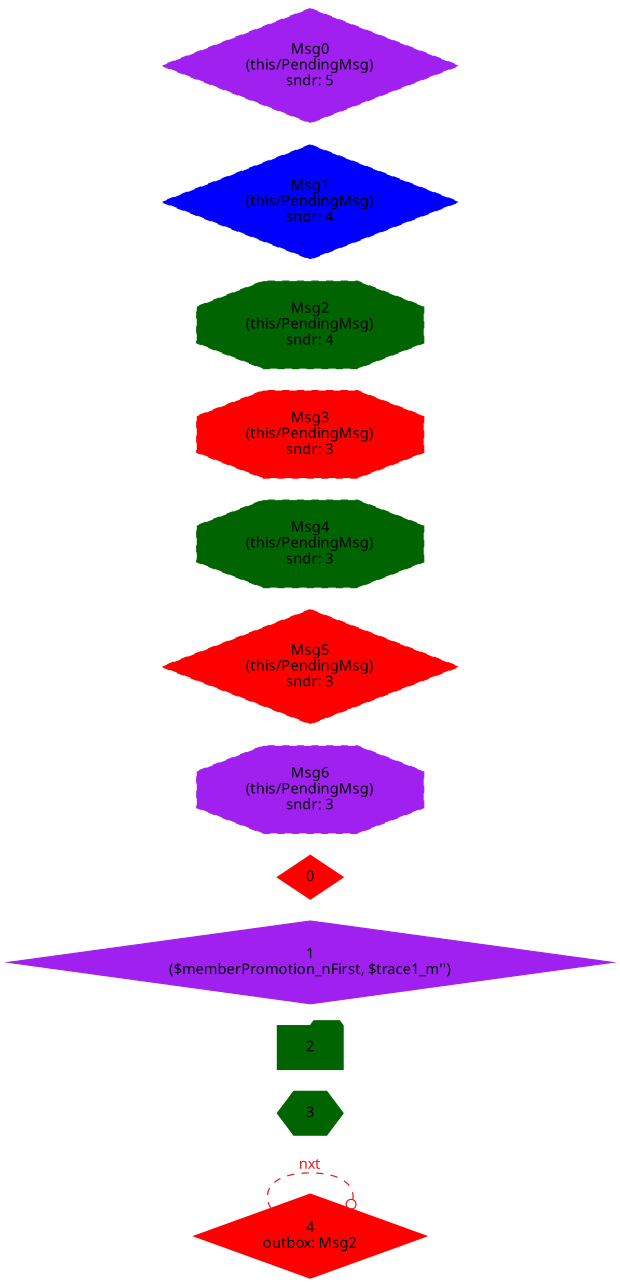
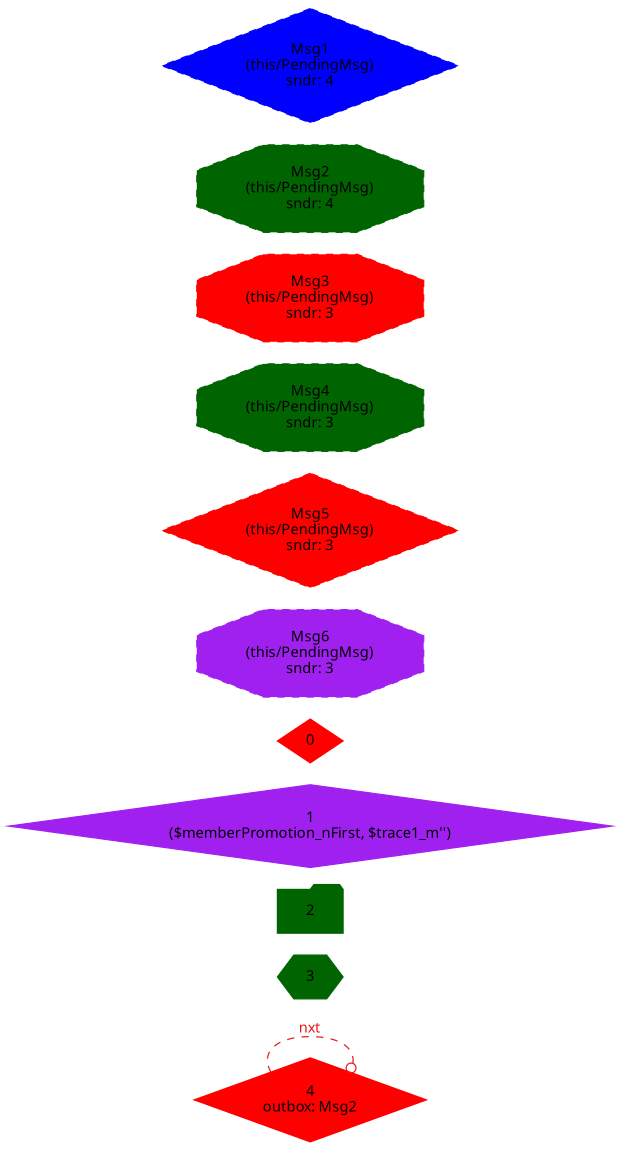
(310, 66) -> none
